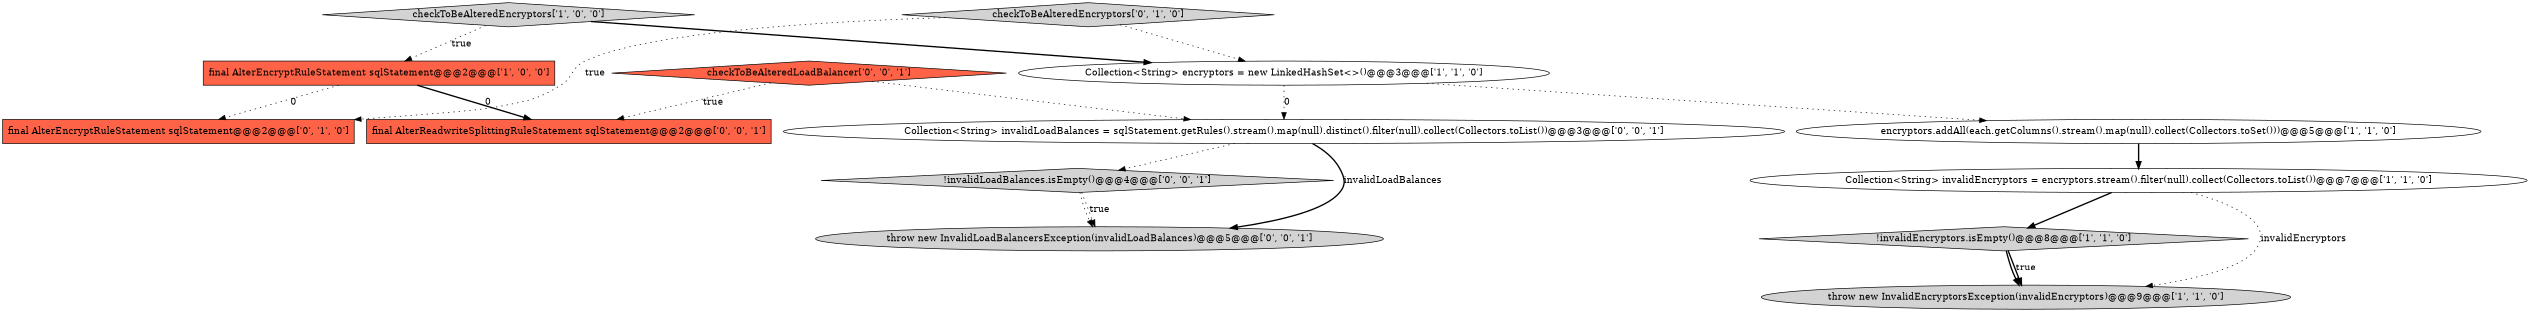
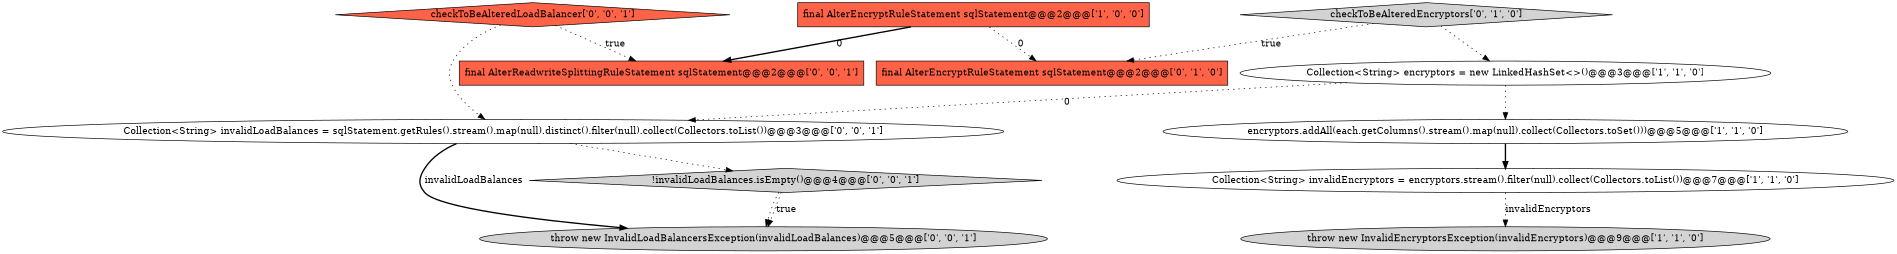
(508, 15) -> none
(2004, 239) -> none
